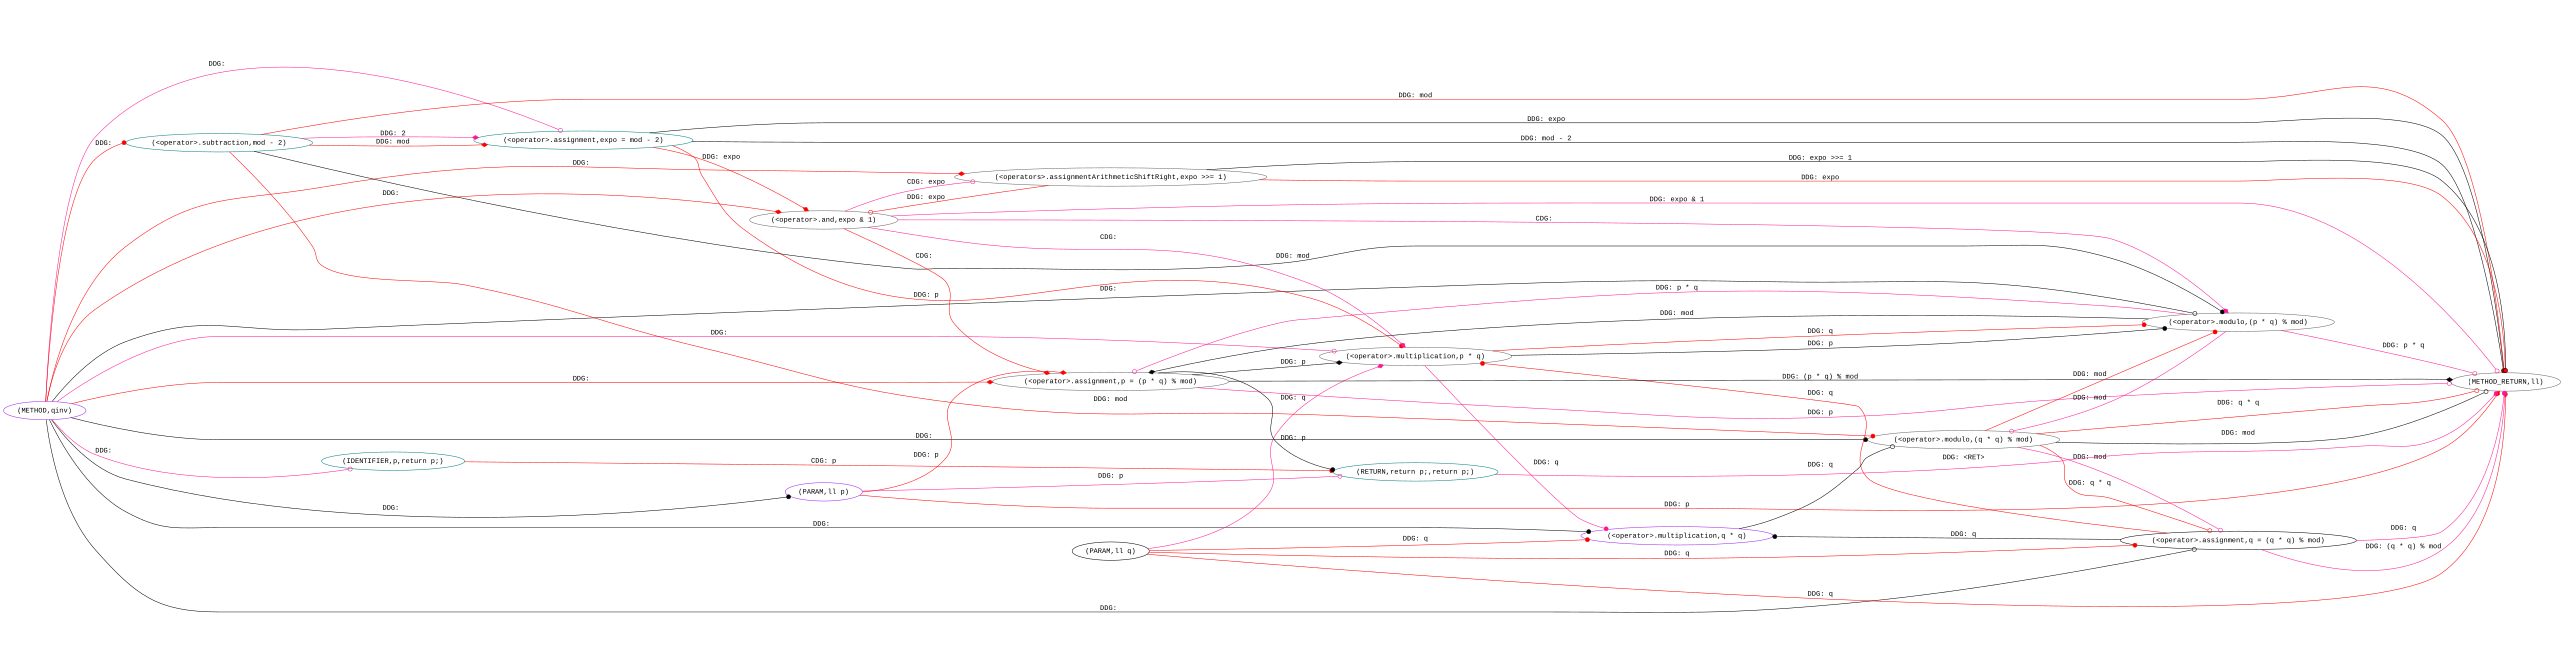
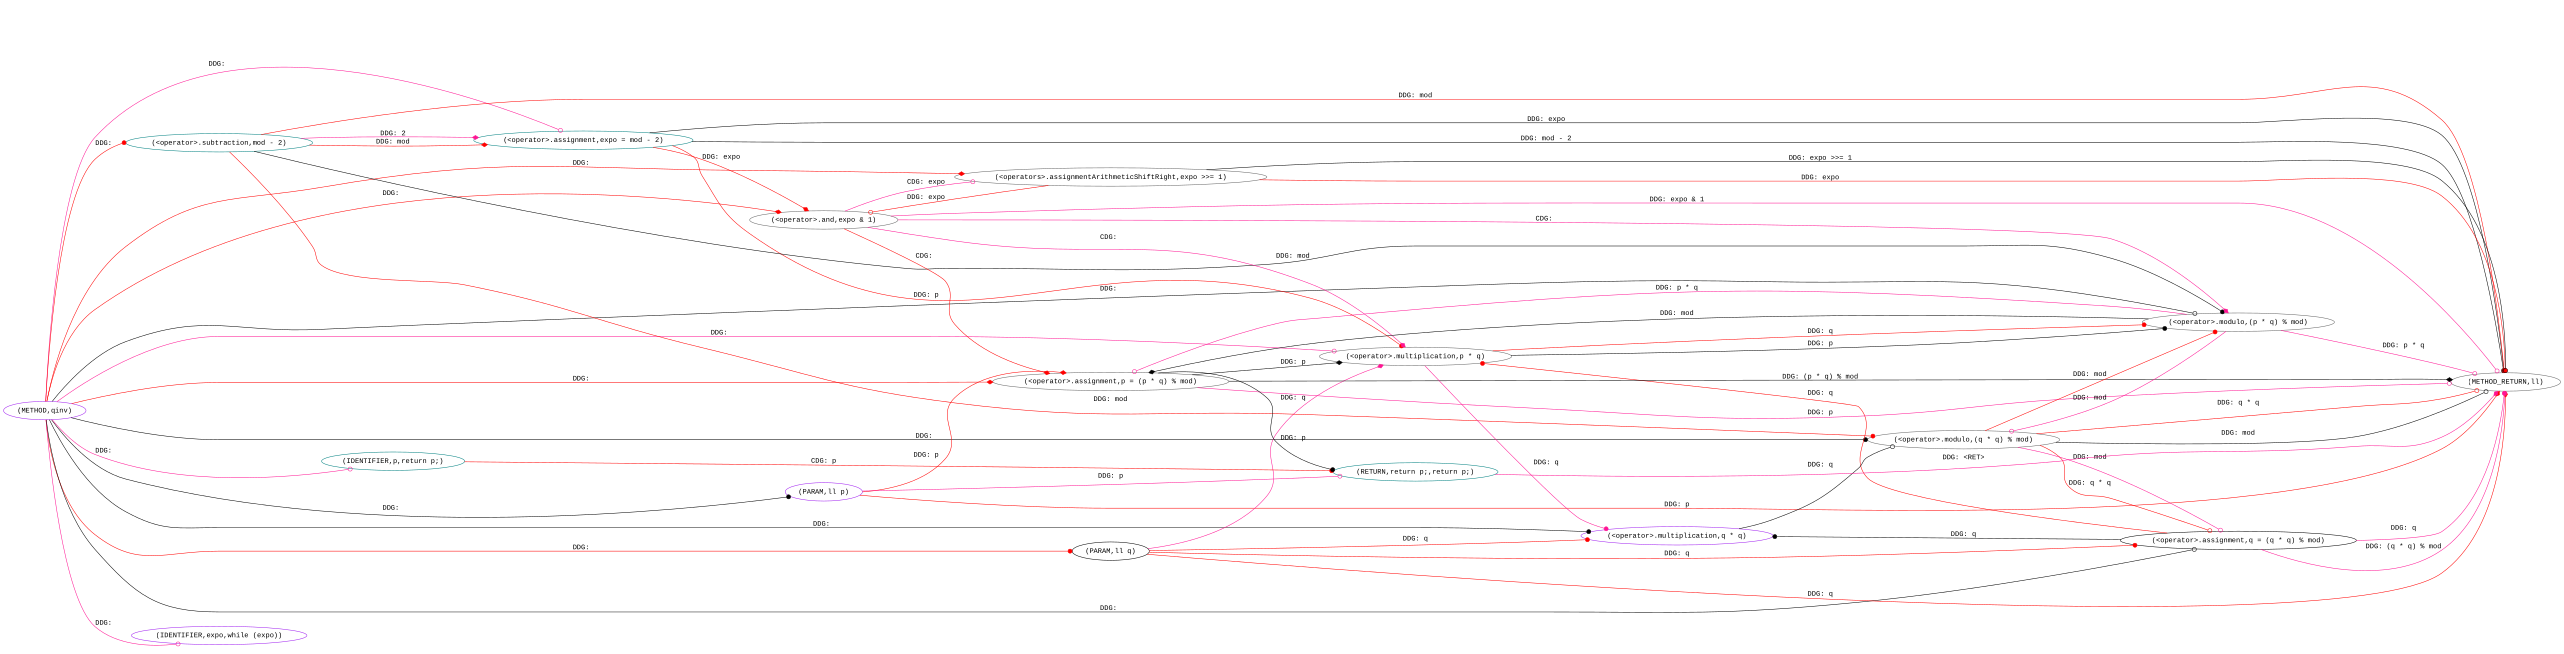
none -> (515, 551)
none -> (219, 635)
